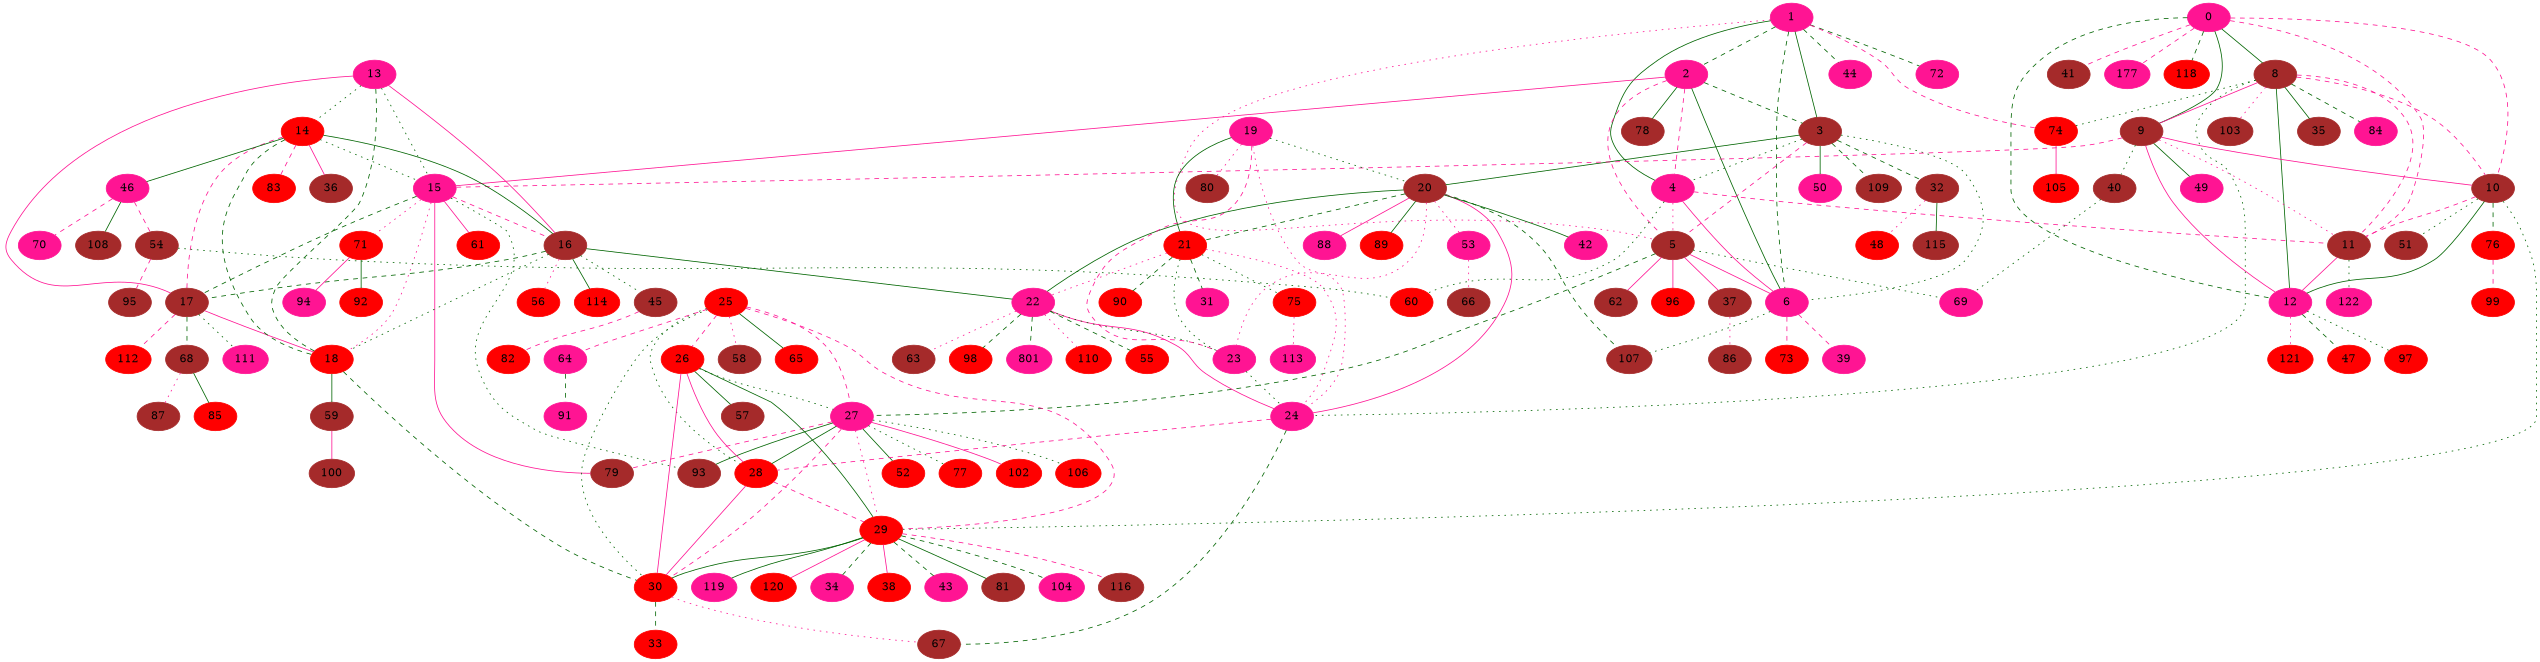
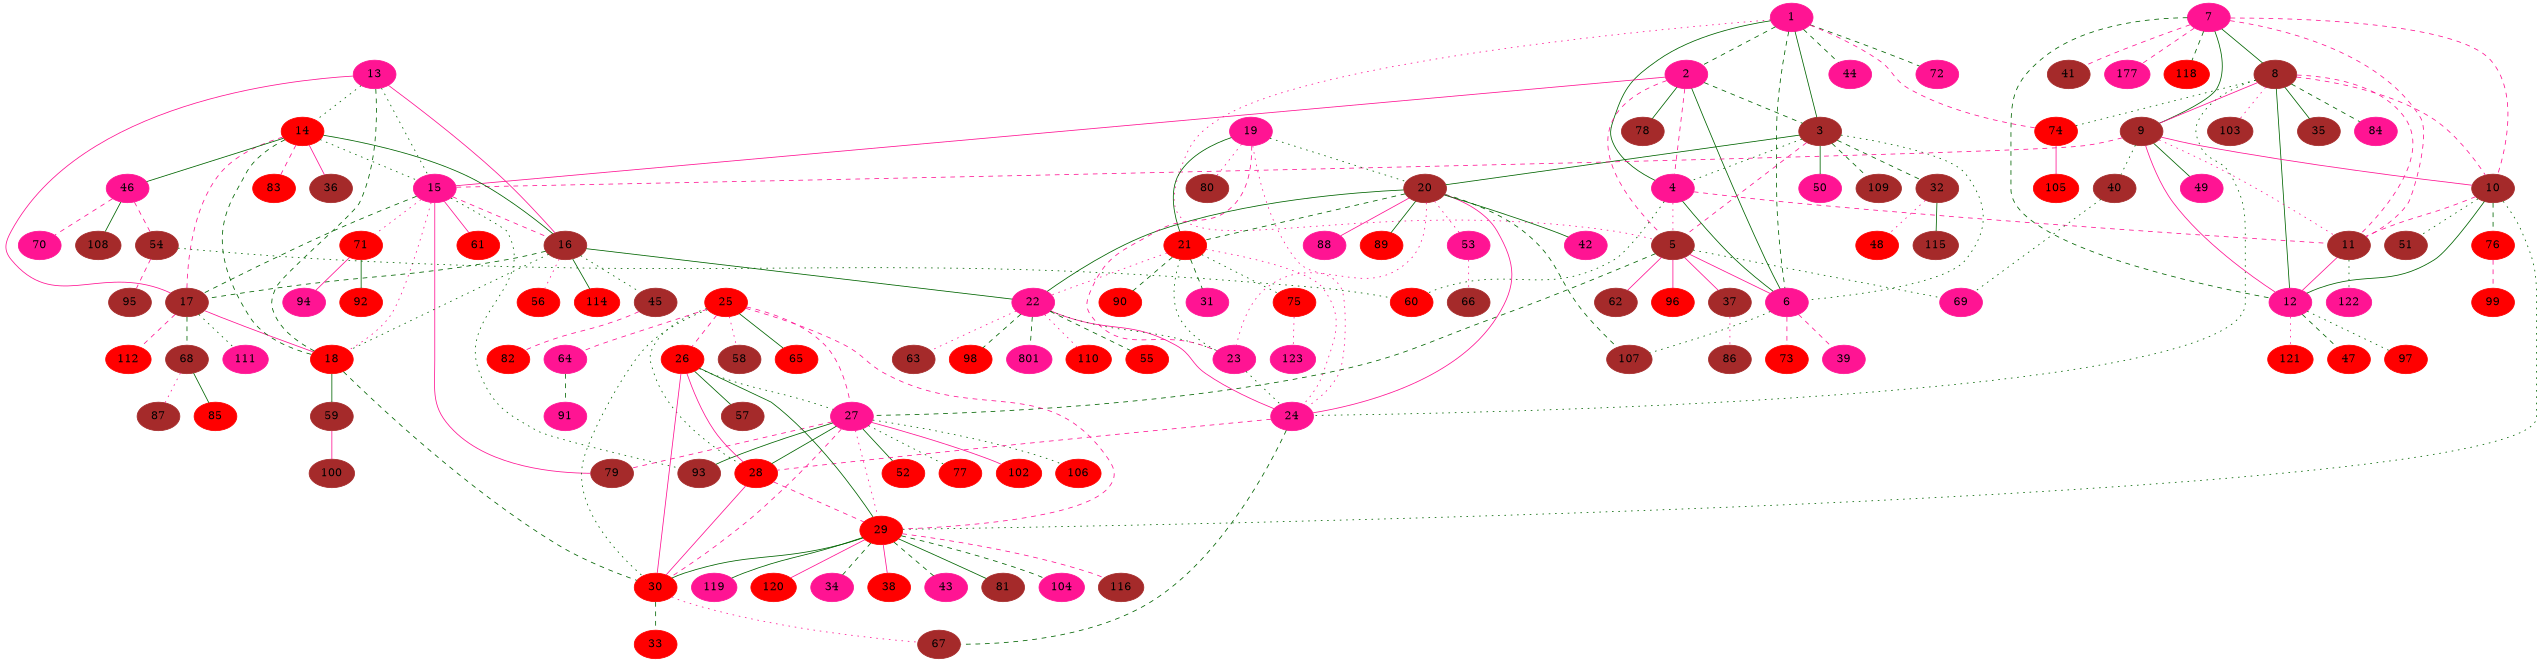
(2209, 17) -> (2209, 17)
(1725, 249) -> (1725, 249)
(1293, 359) -> (1293, 359)
